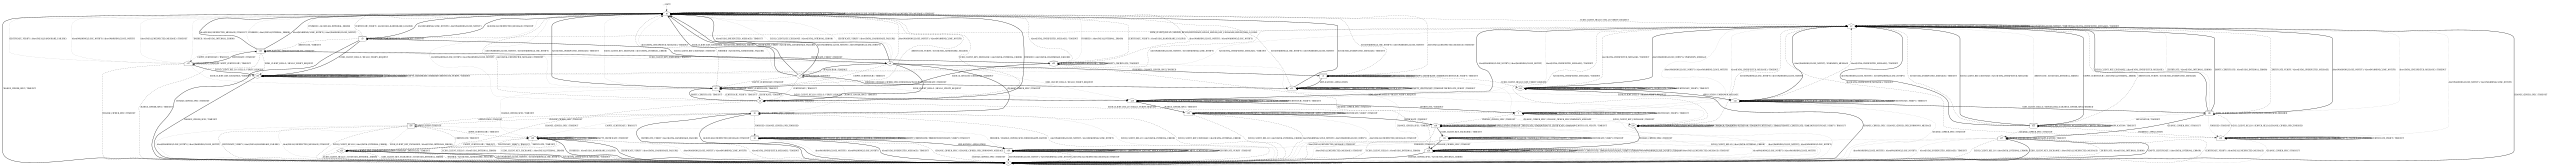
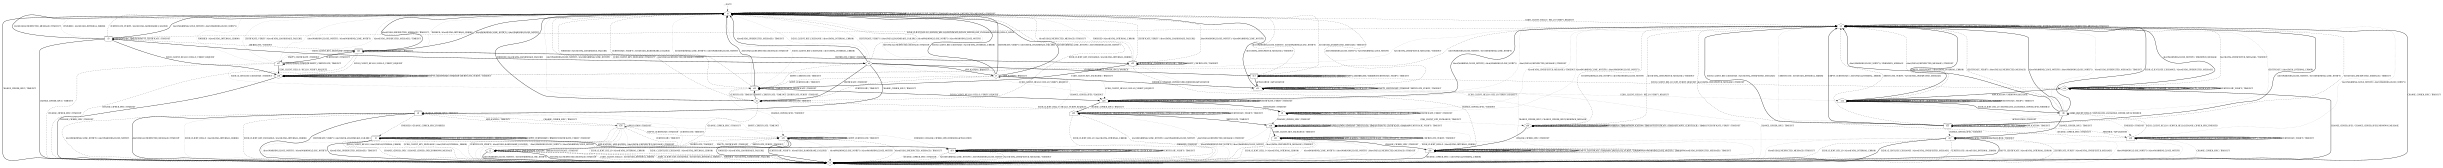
none -> (651, 123)
